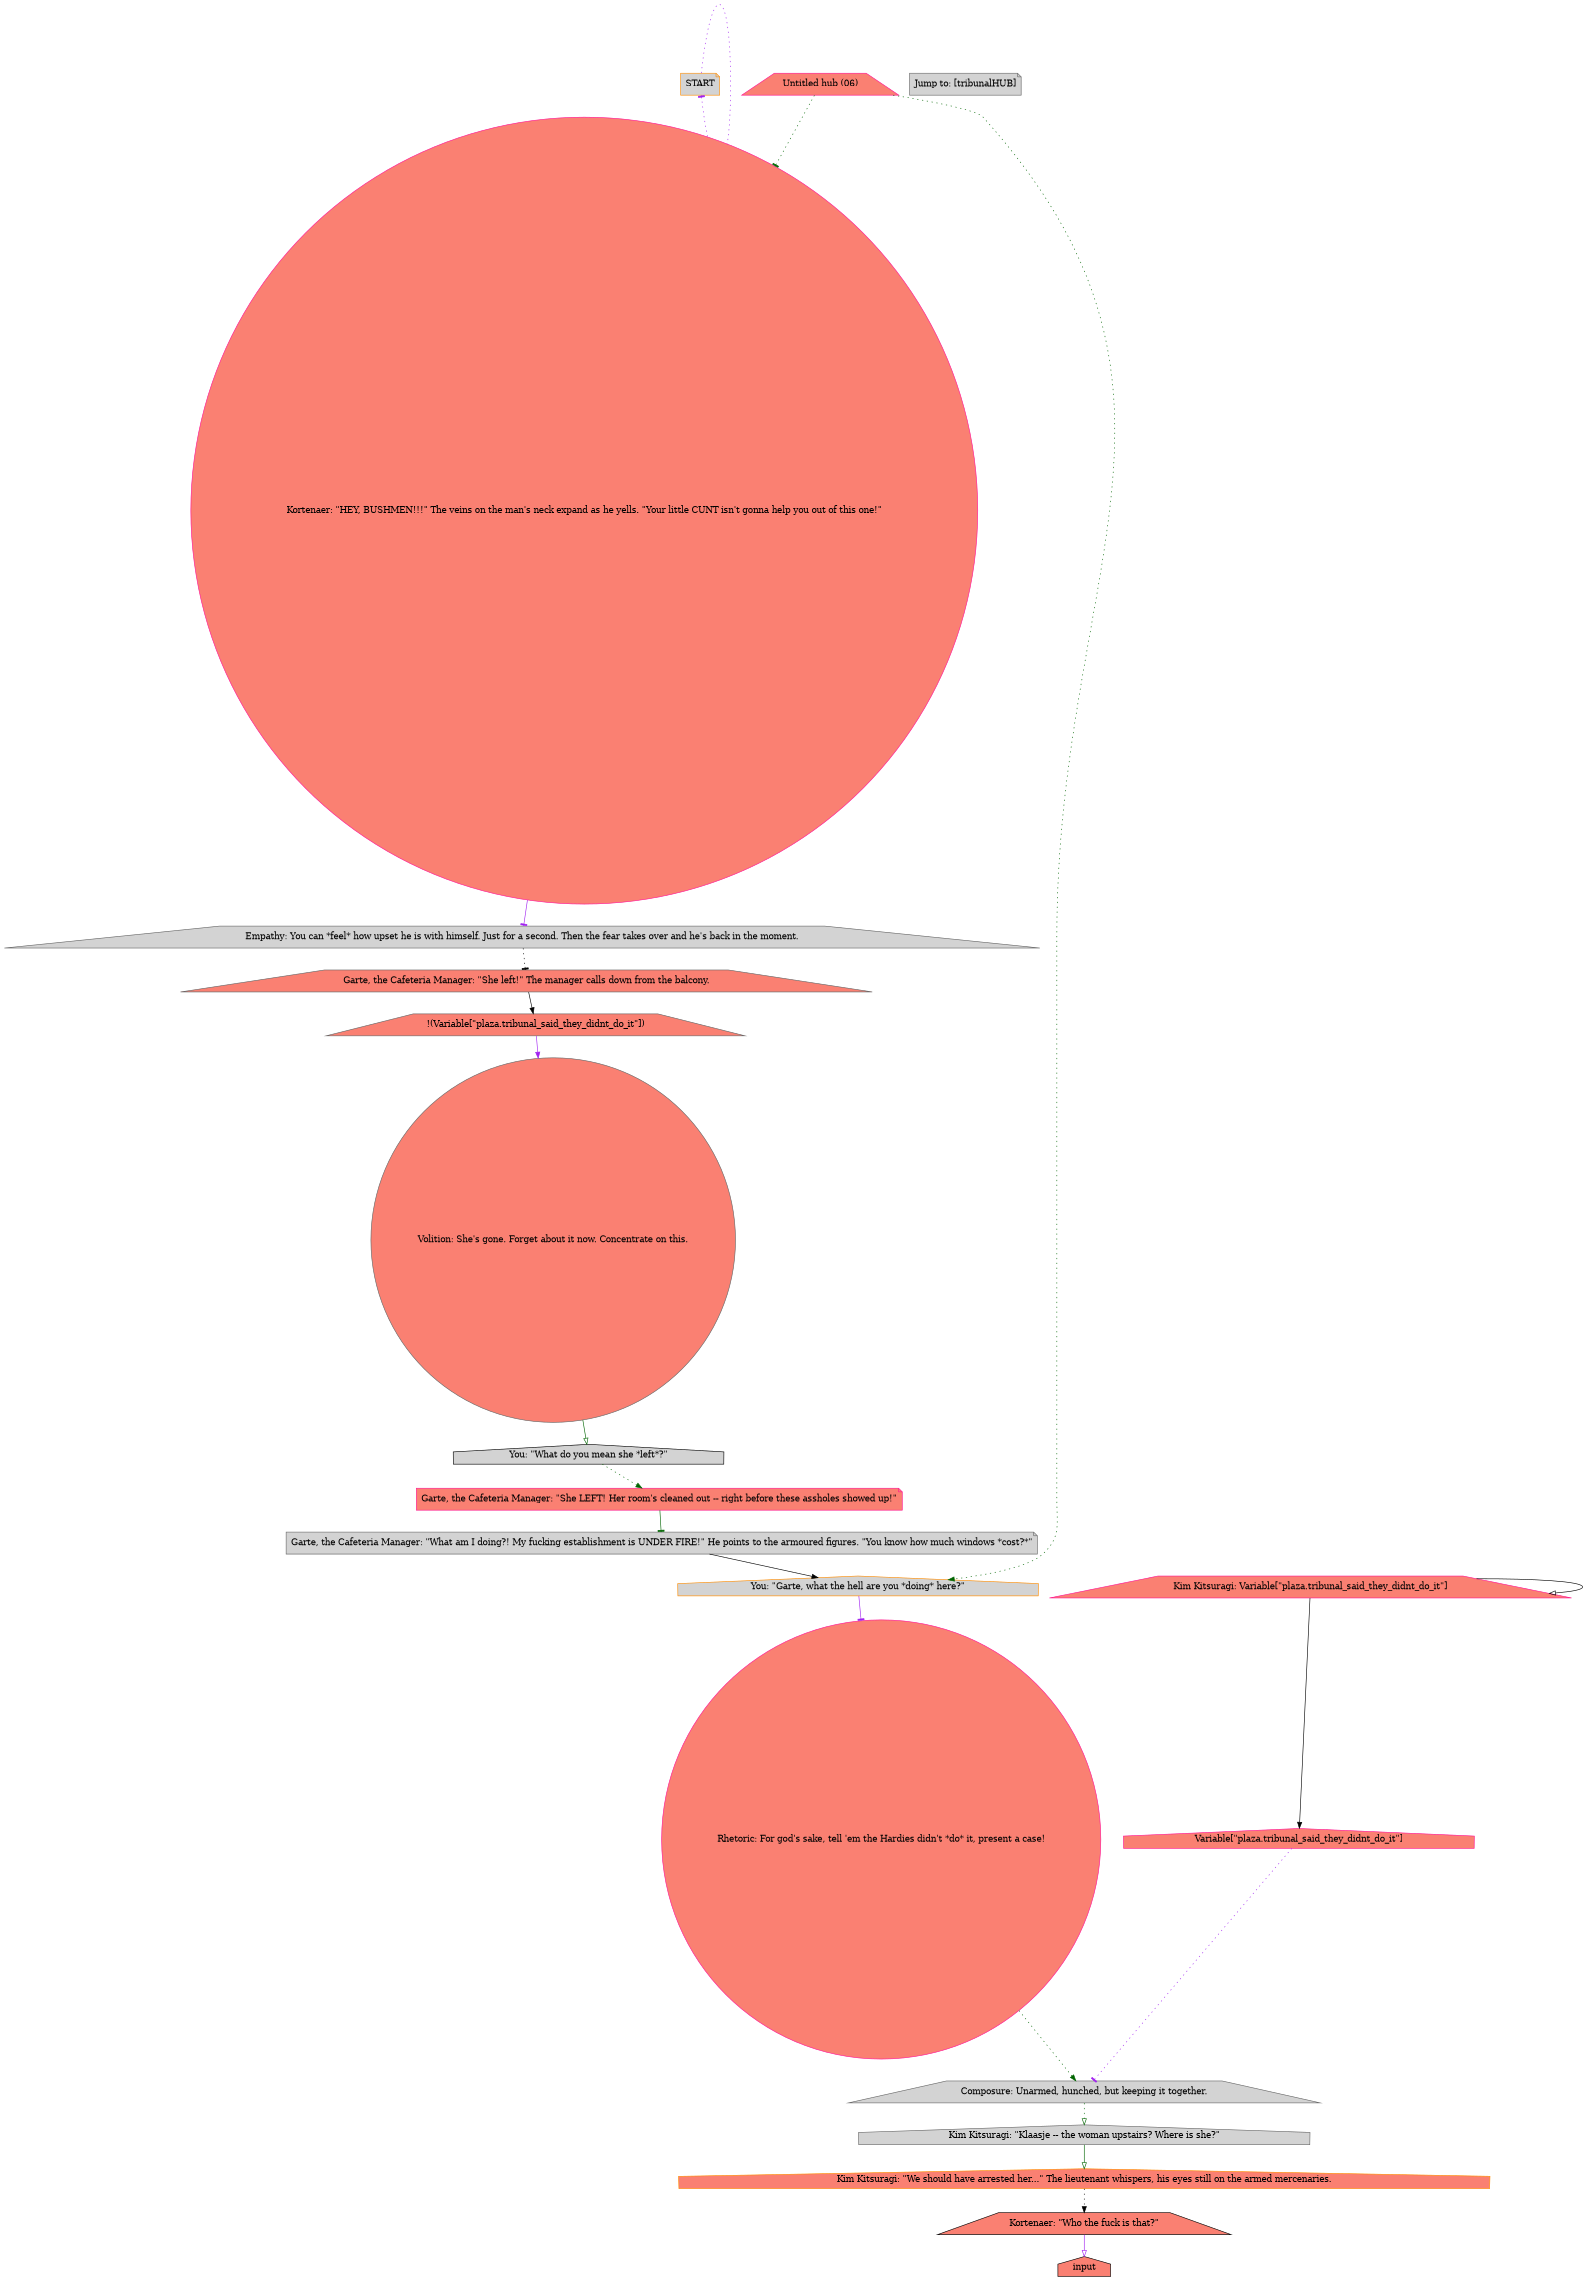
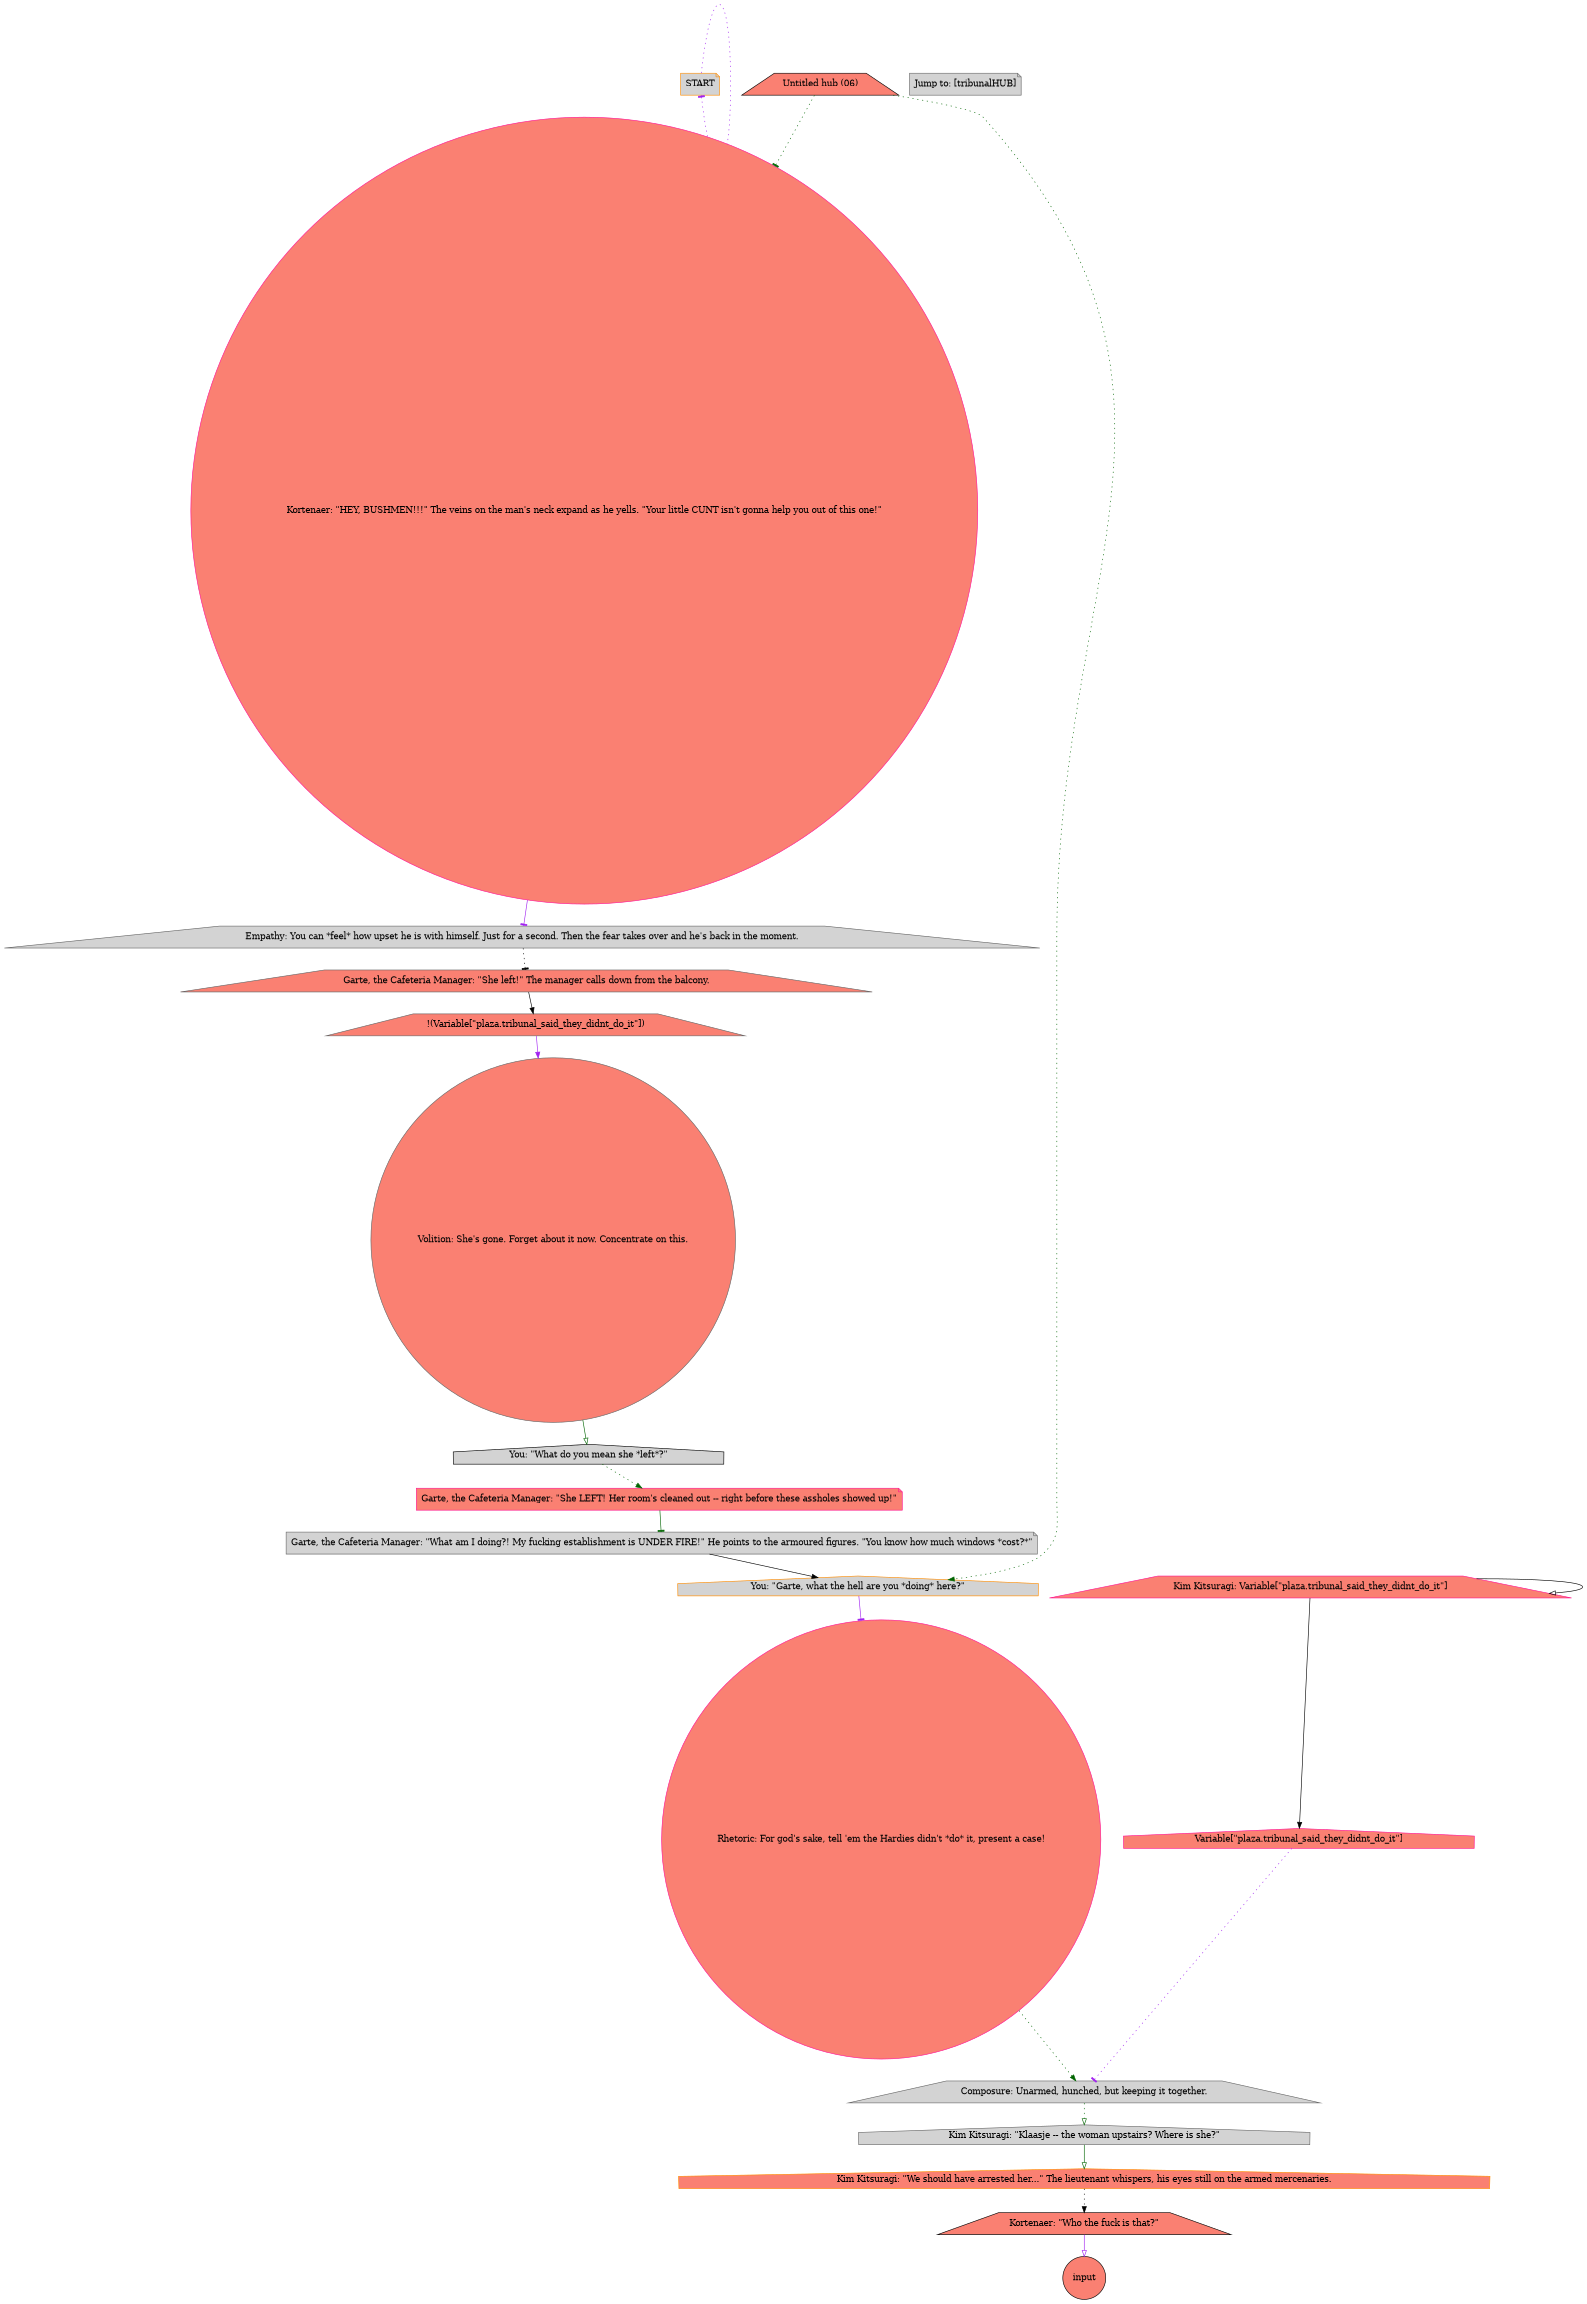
(820, 84) -> (820, 84)
(1084, 2268) -> (1084, 2278)
